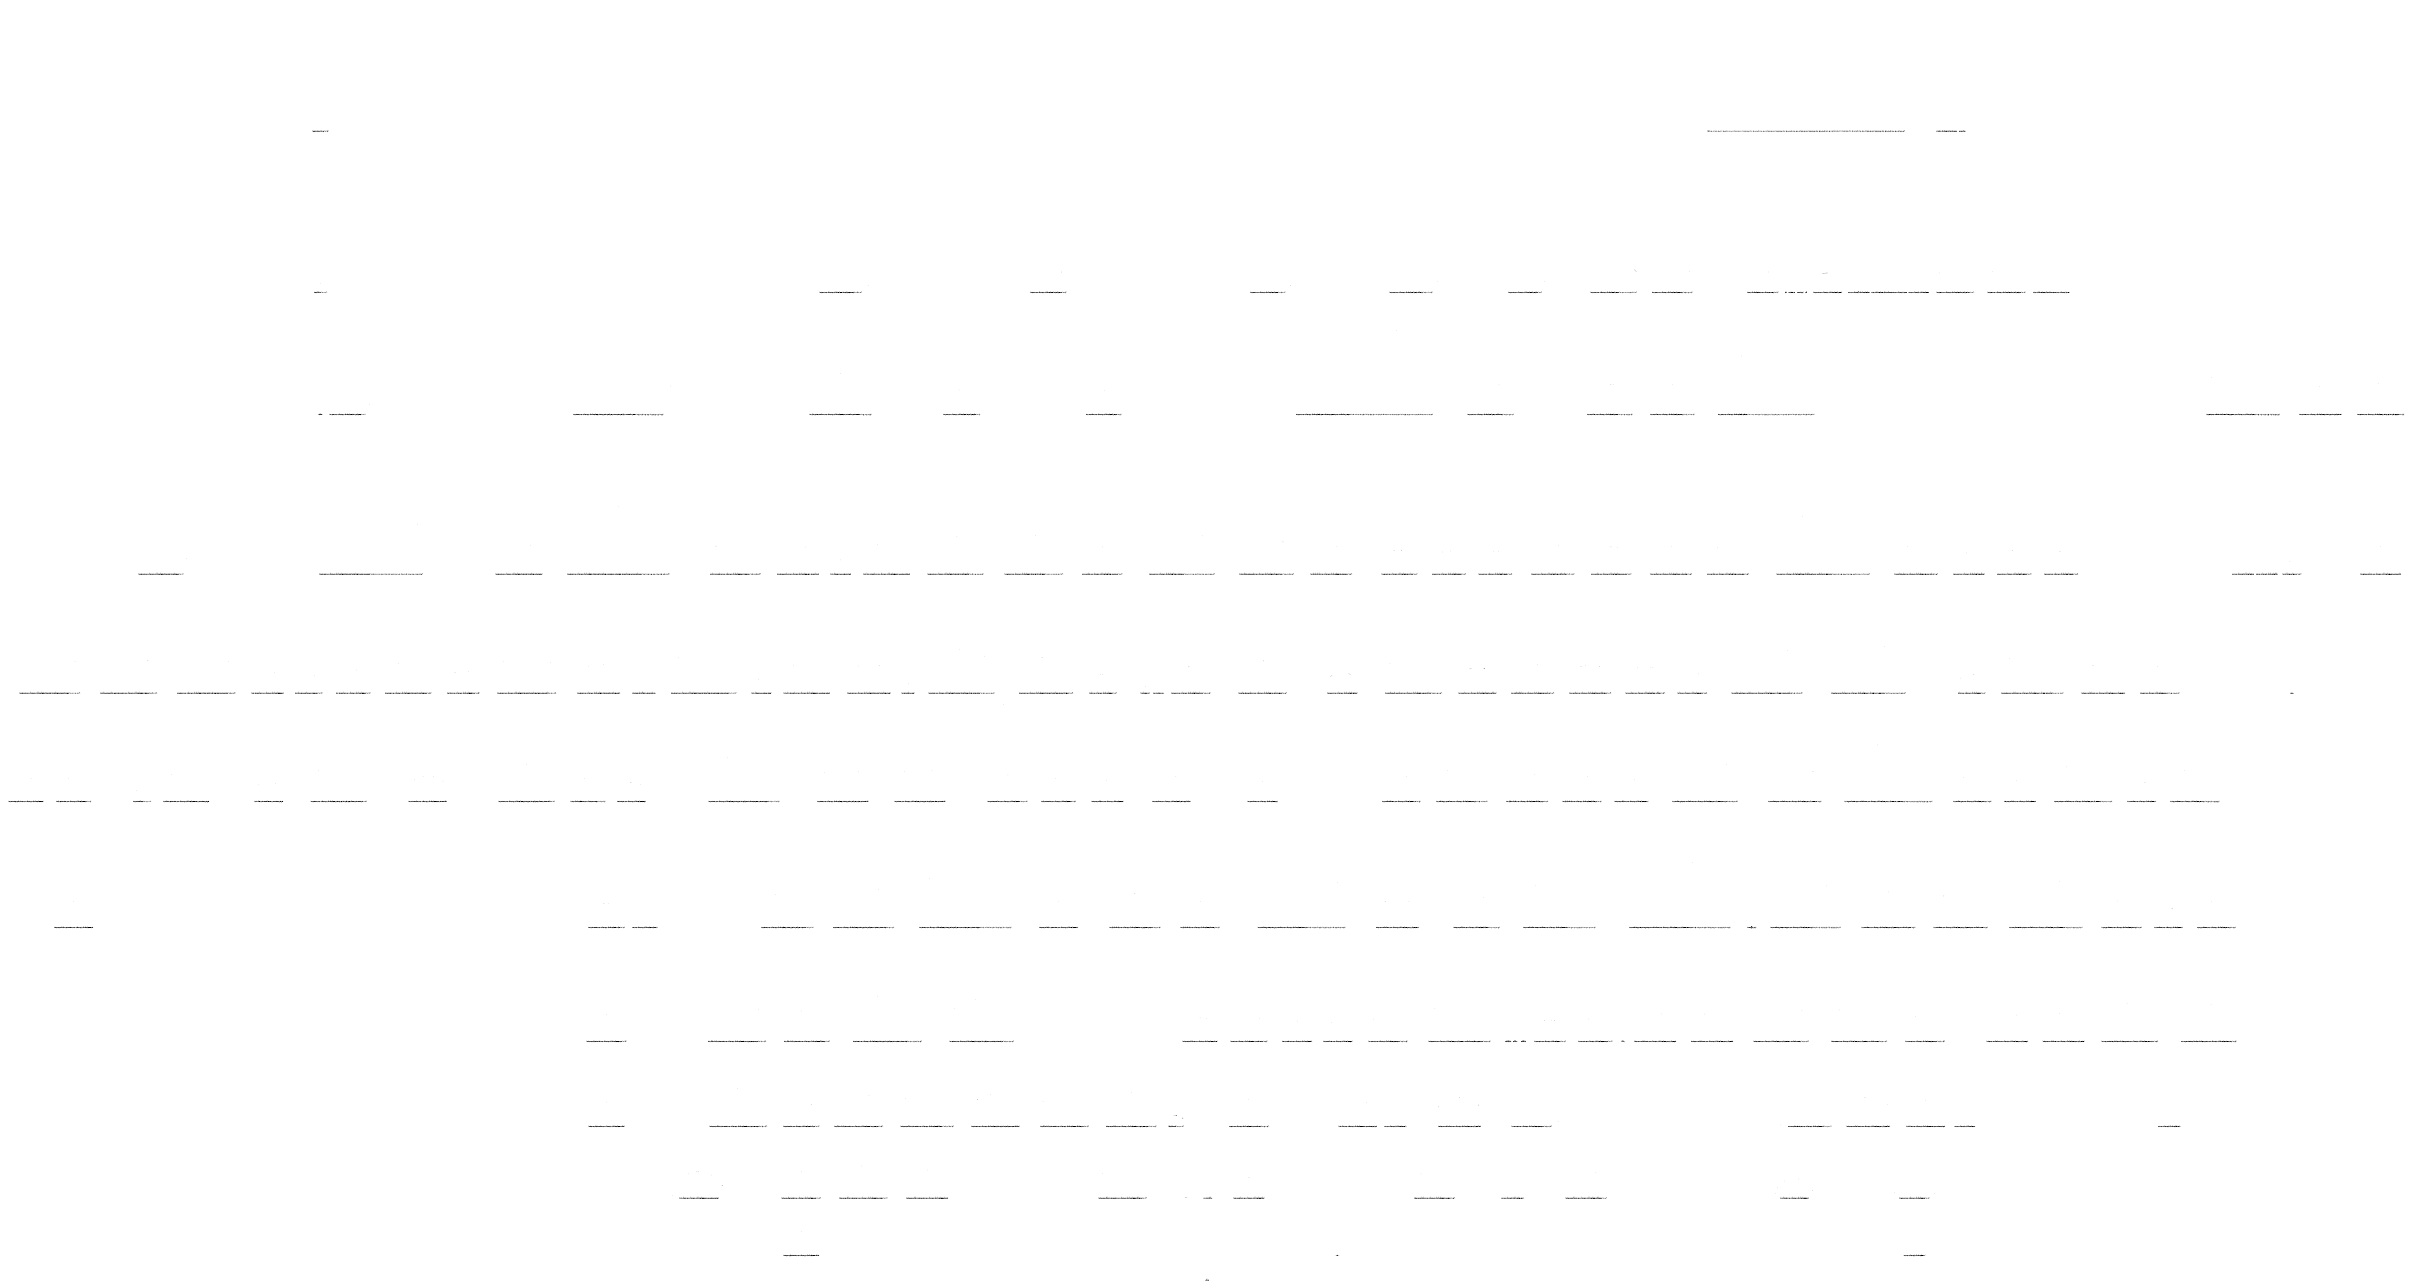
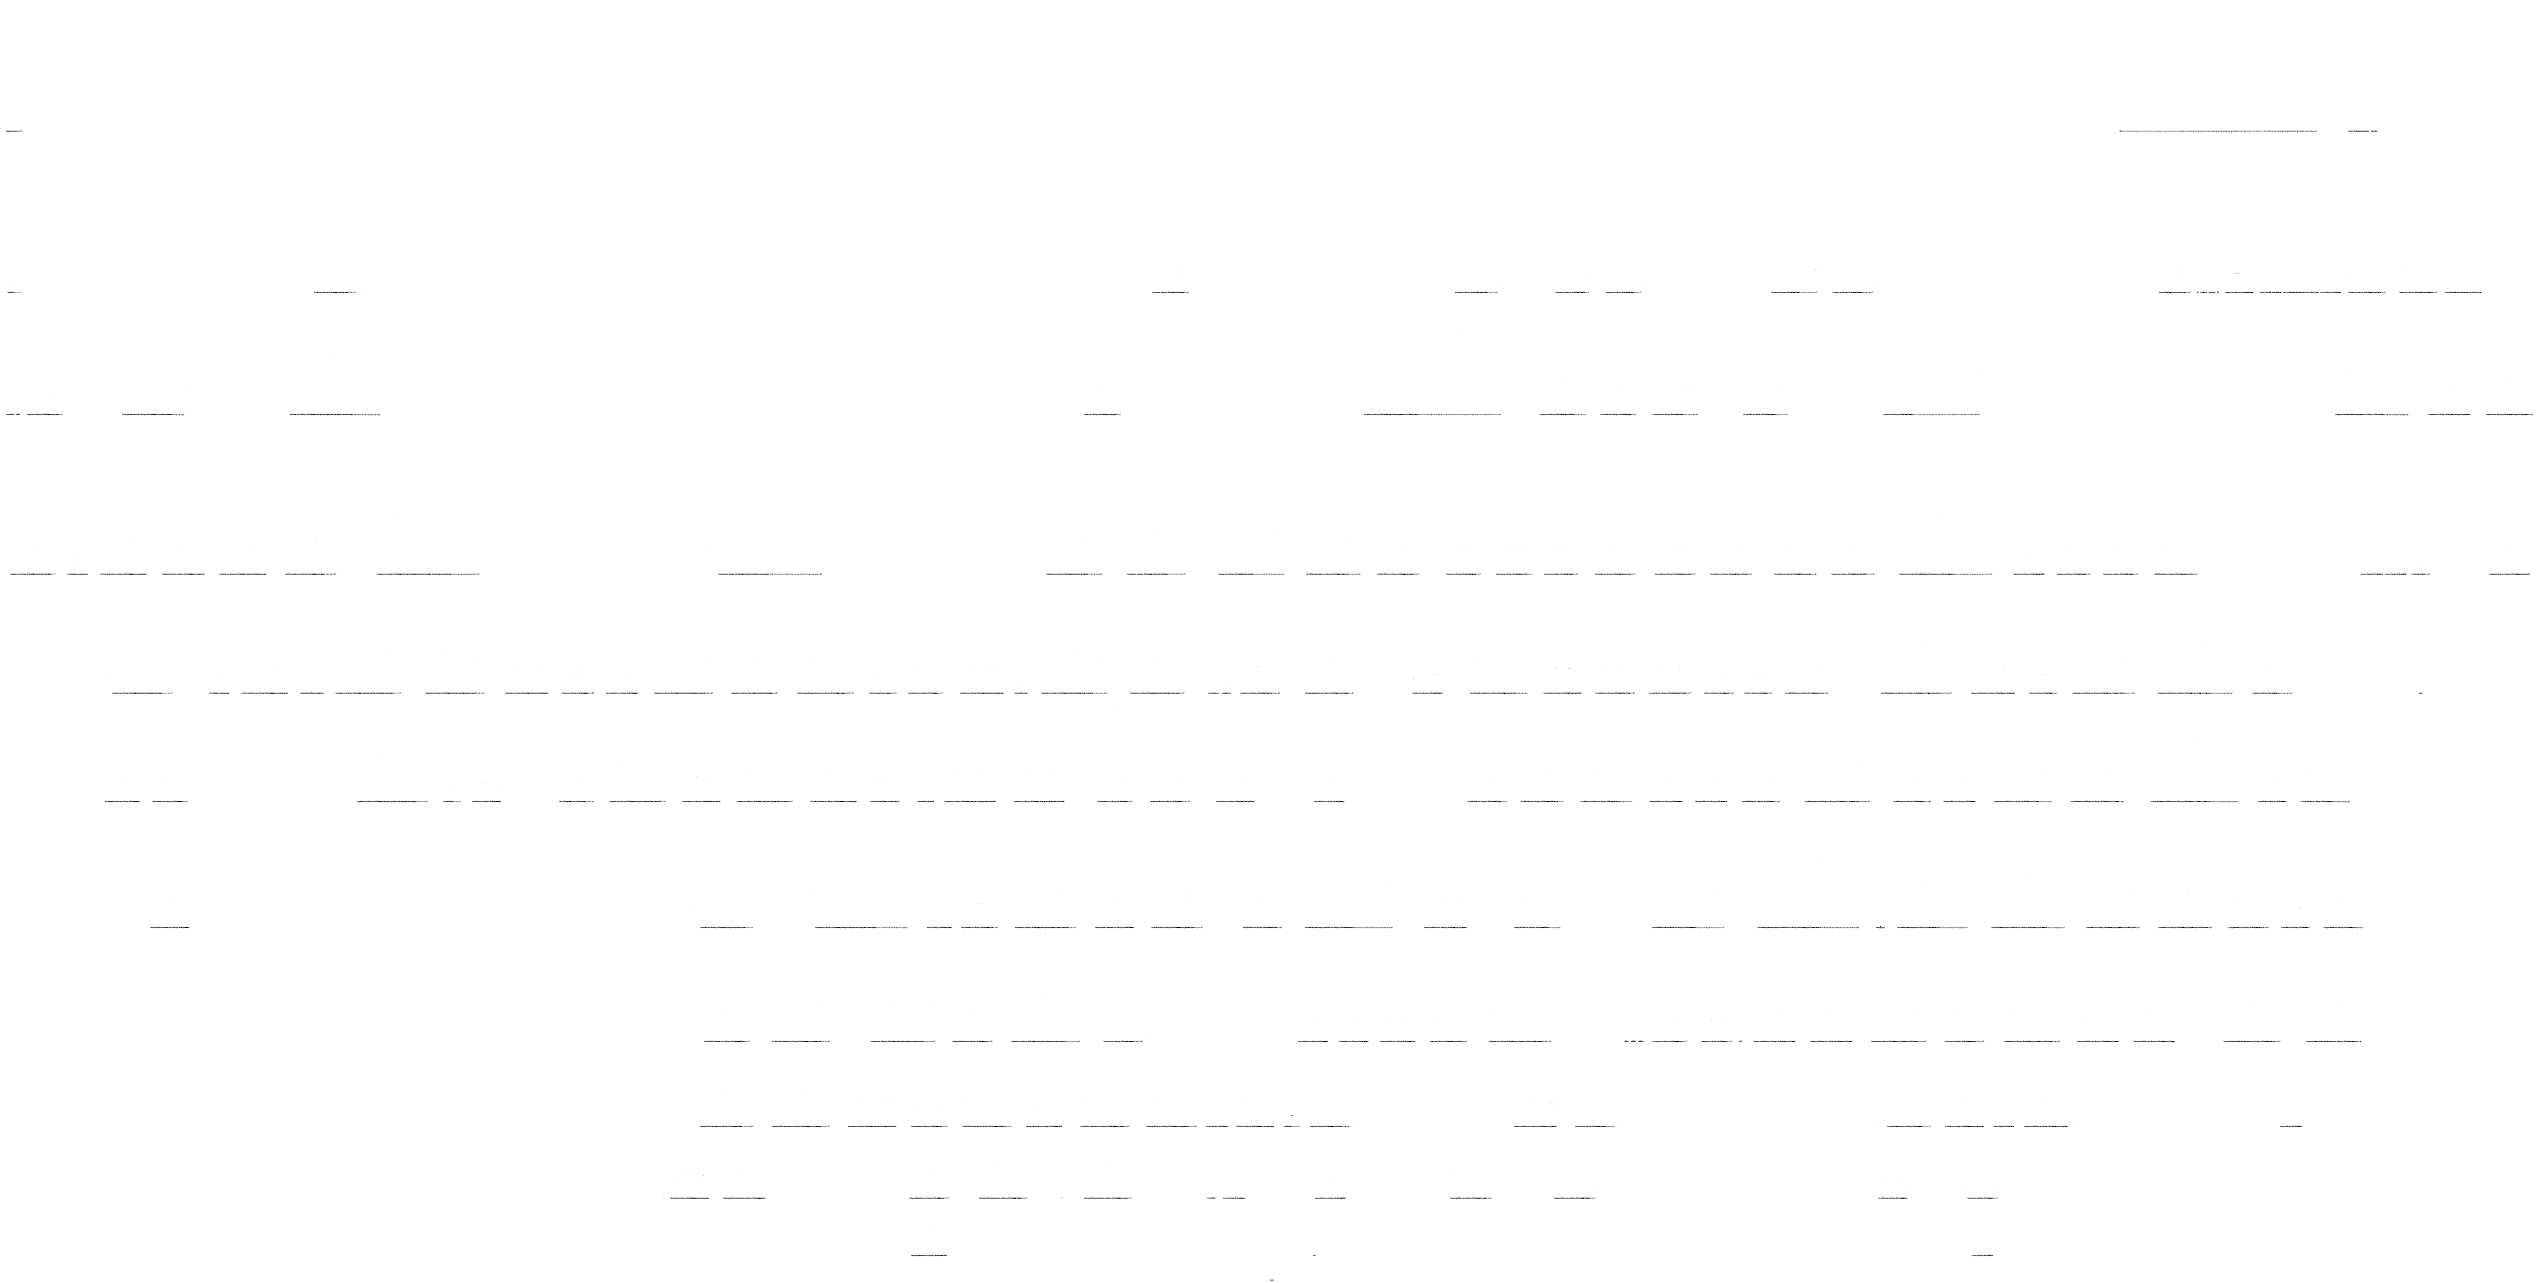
none -> (10, 415)
none -> (925, 802)
